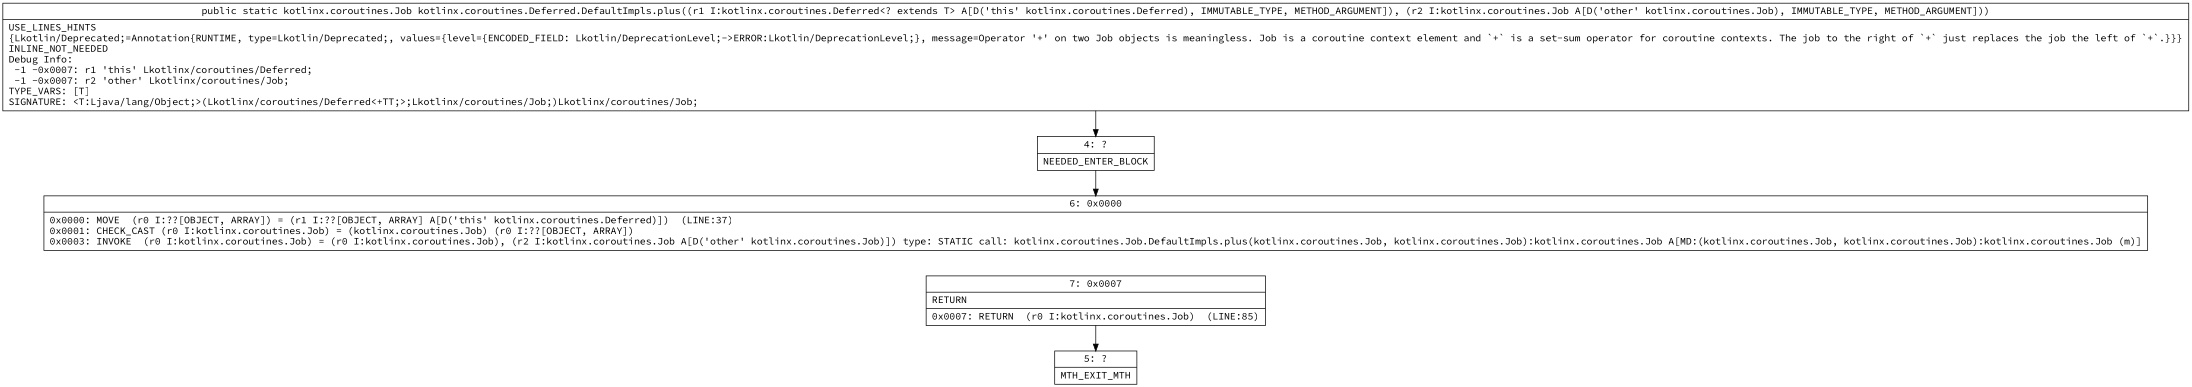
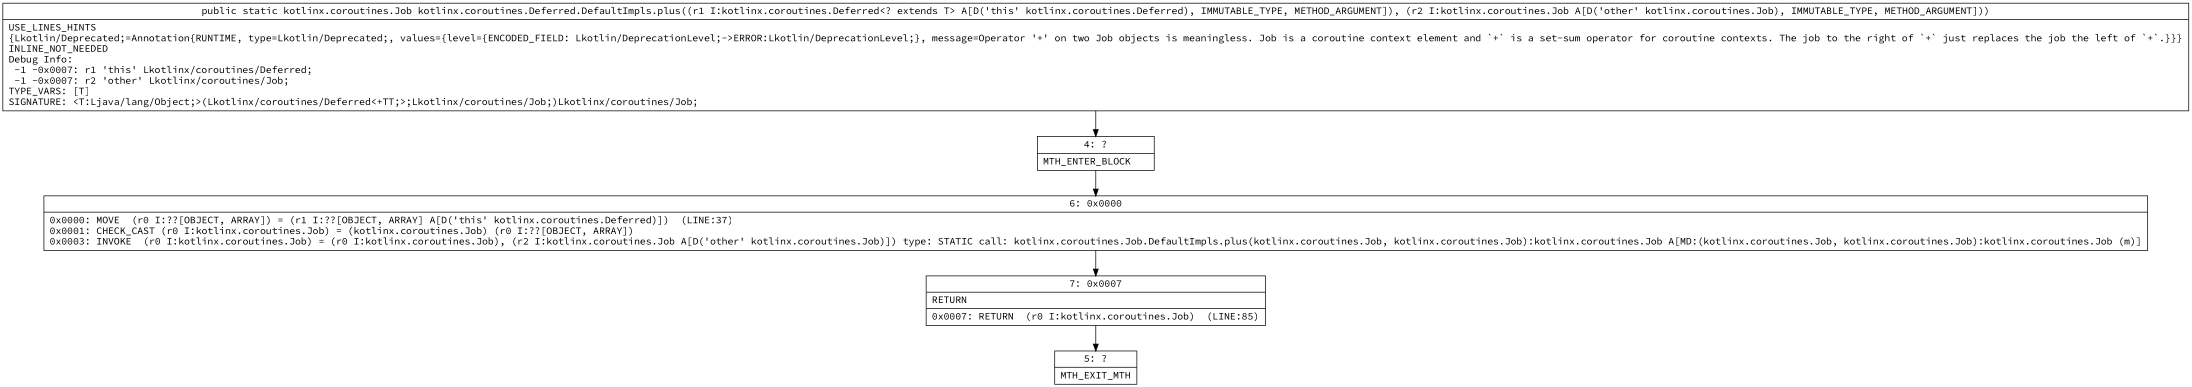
(1096, 162) -> (1087, 162)
none -> (1096, 260)
